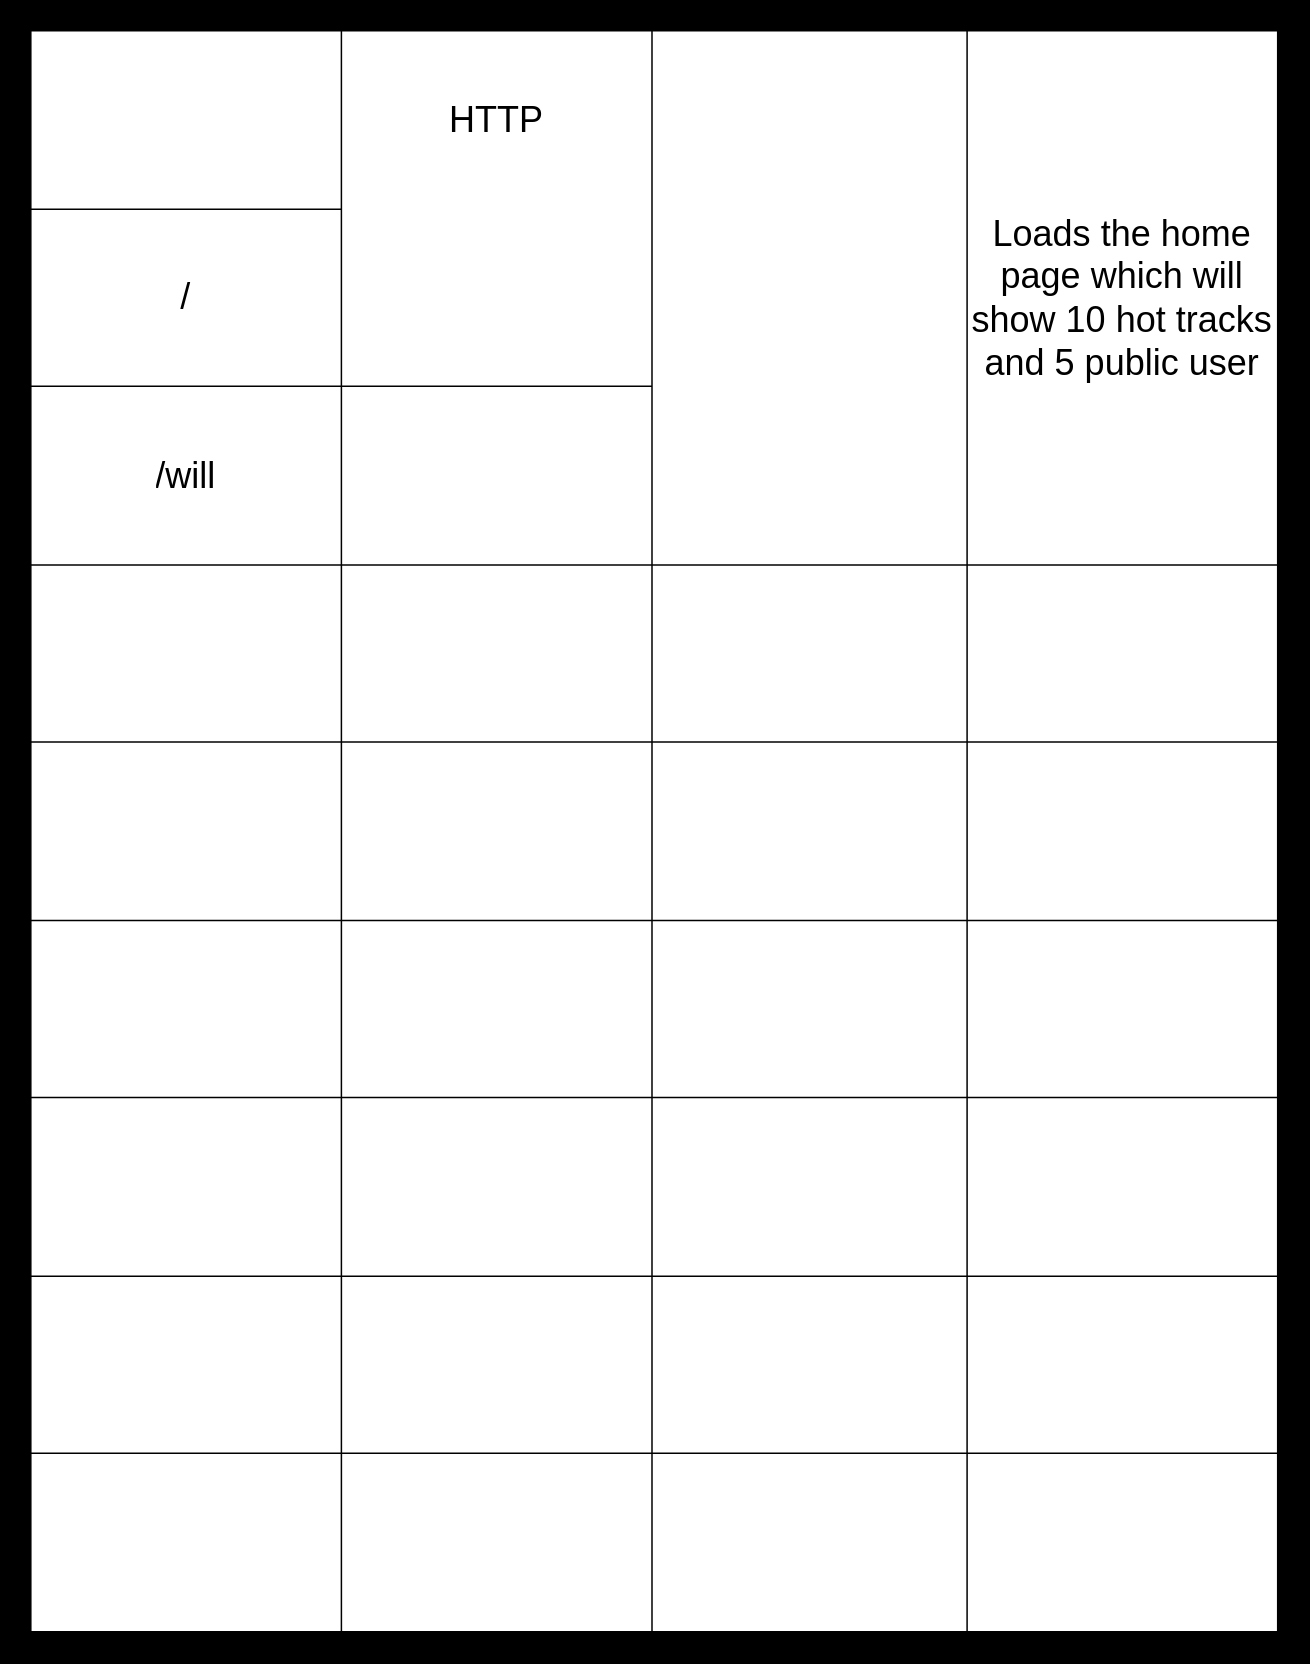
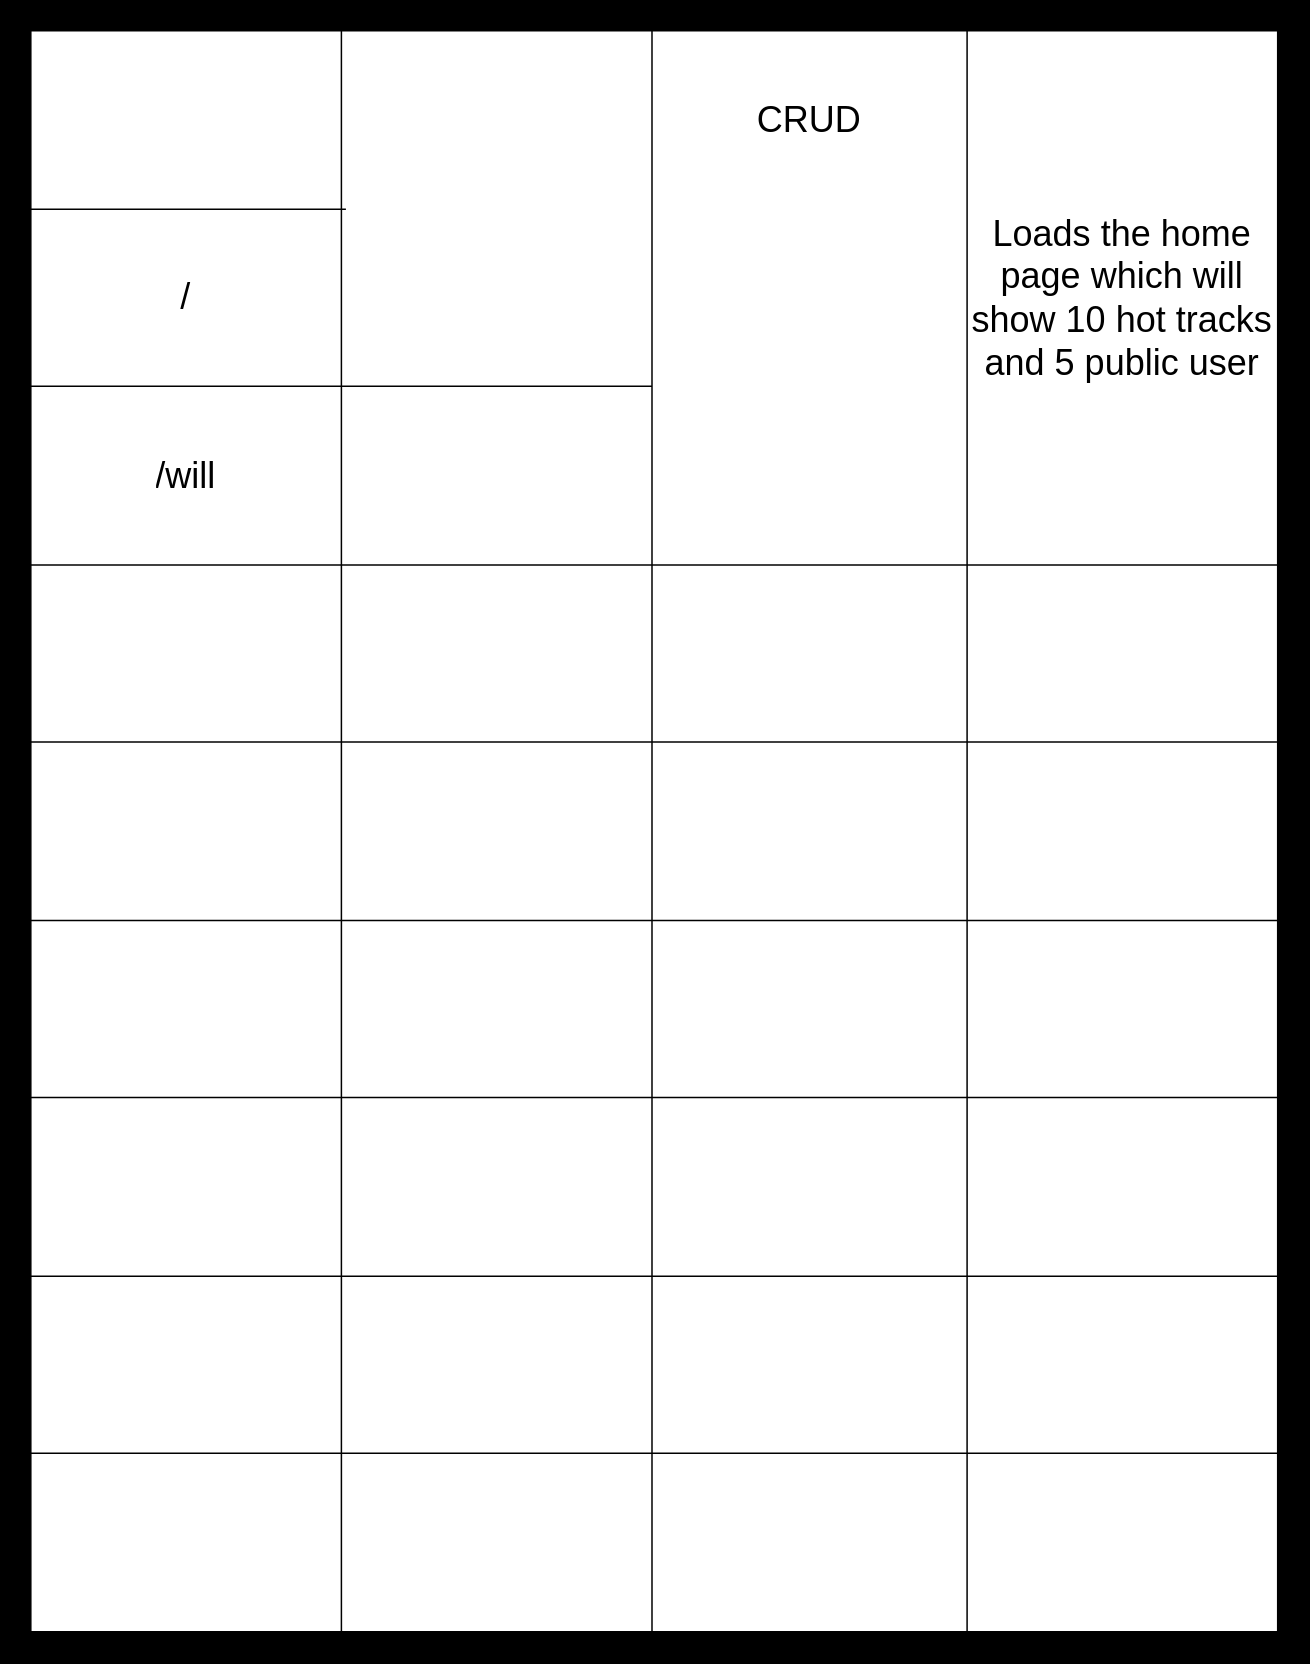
(497, 120) -> none
none -> (809, 120)
